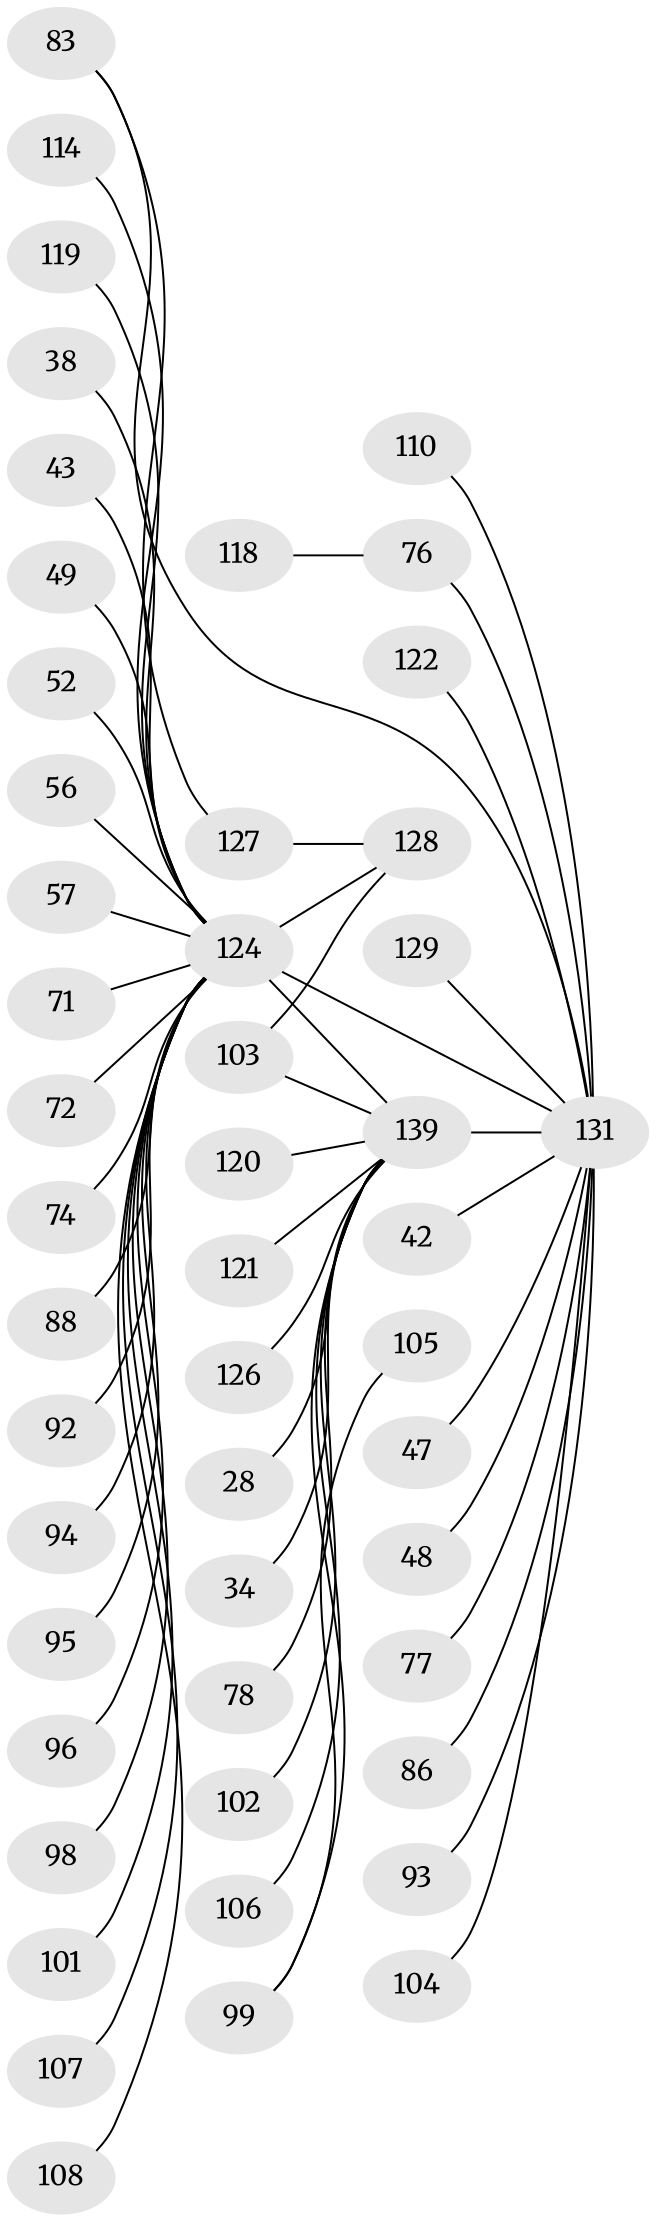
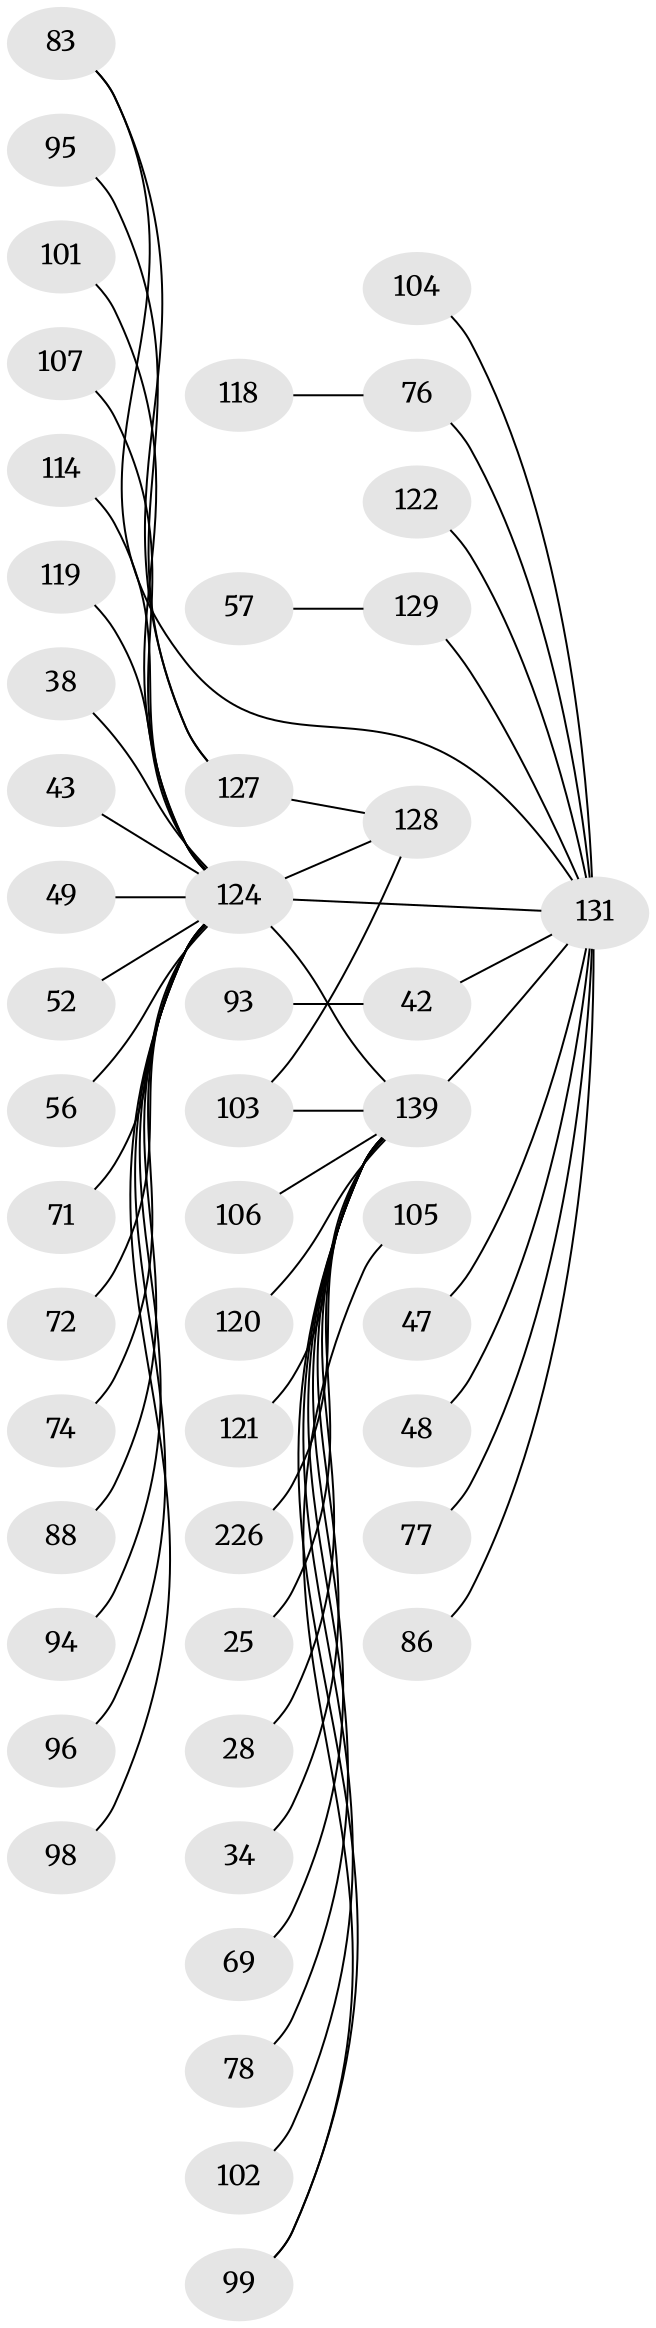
(417, 449) -> none
(151, 924) -> (328, 609)
(150, 1297) -> (153, 469)
(239, 1378) -> (239, 1538)
(61, 1431) -> none
(576, 1451) -> (342, 1004)
none -> (239, 1644)
none -> (239, 1965)
(61, 2178) -> none
